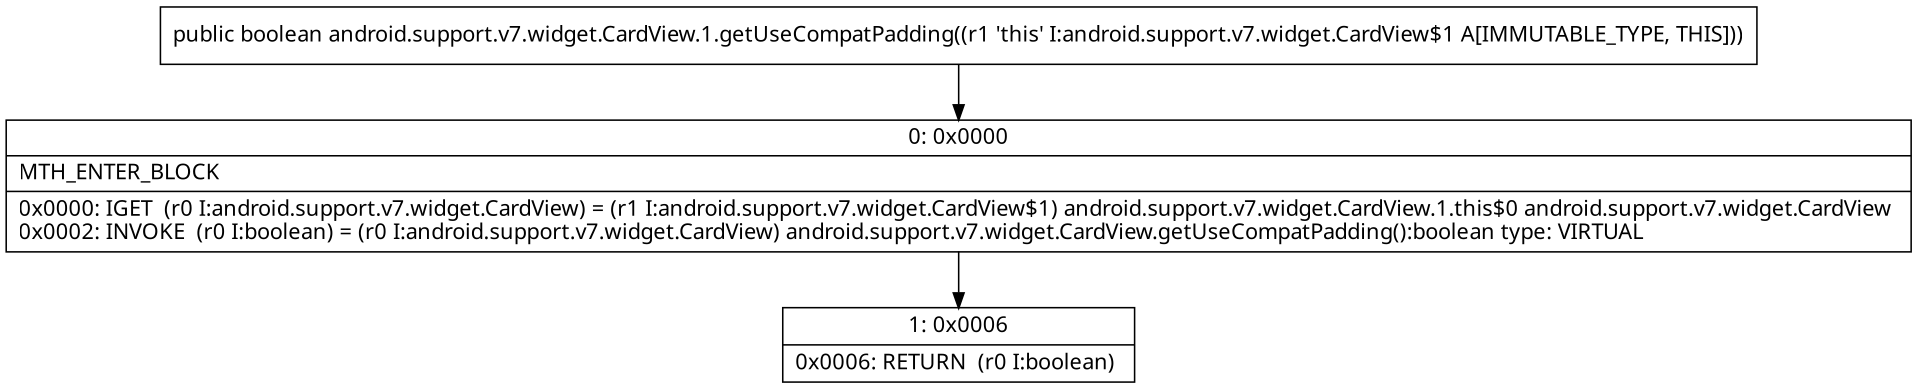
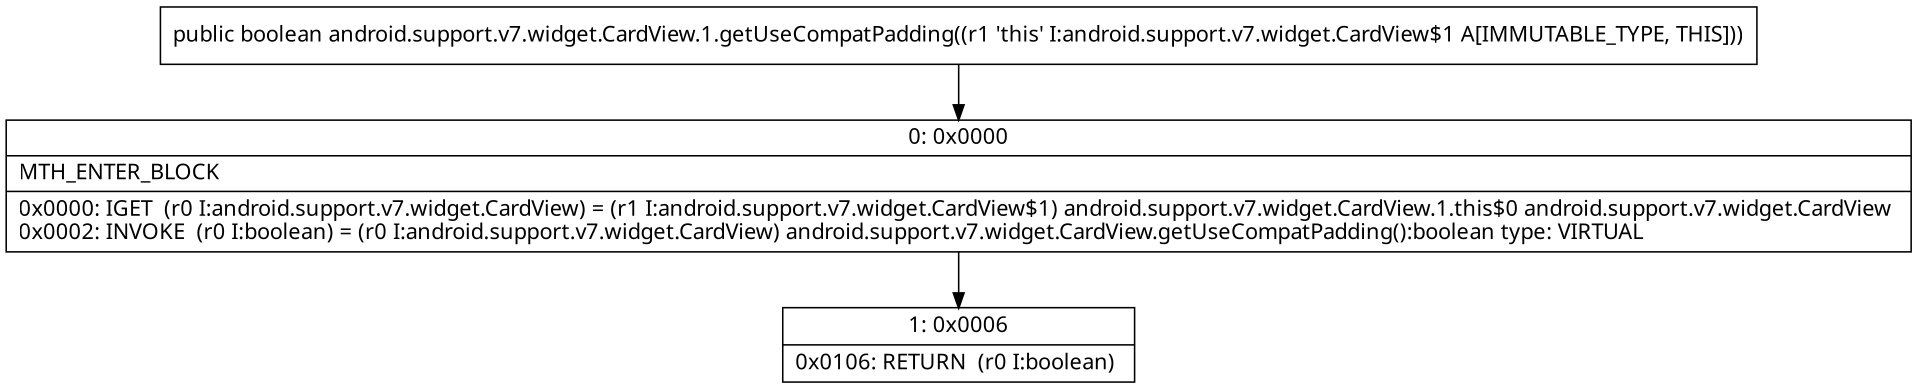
(959, 363) -> (959, 363)
